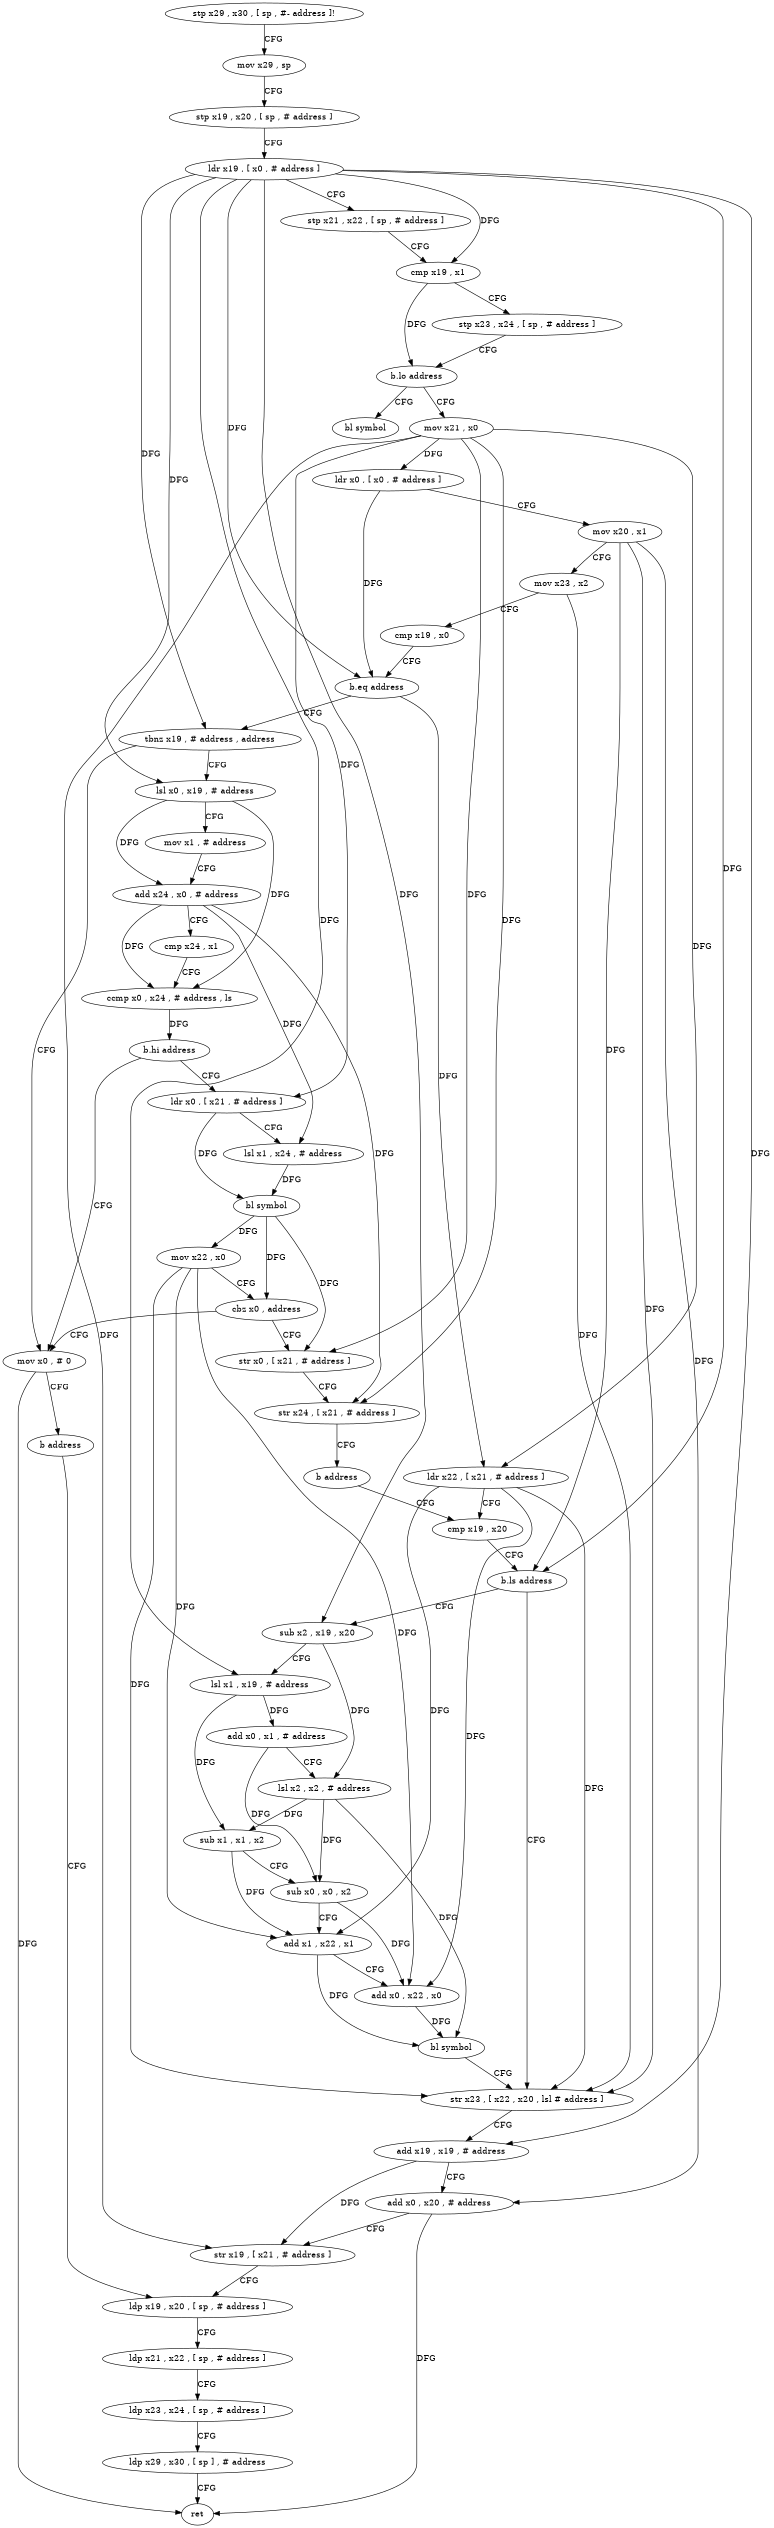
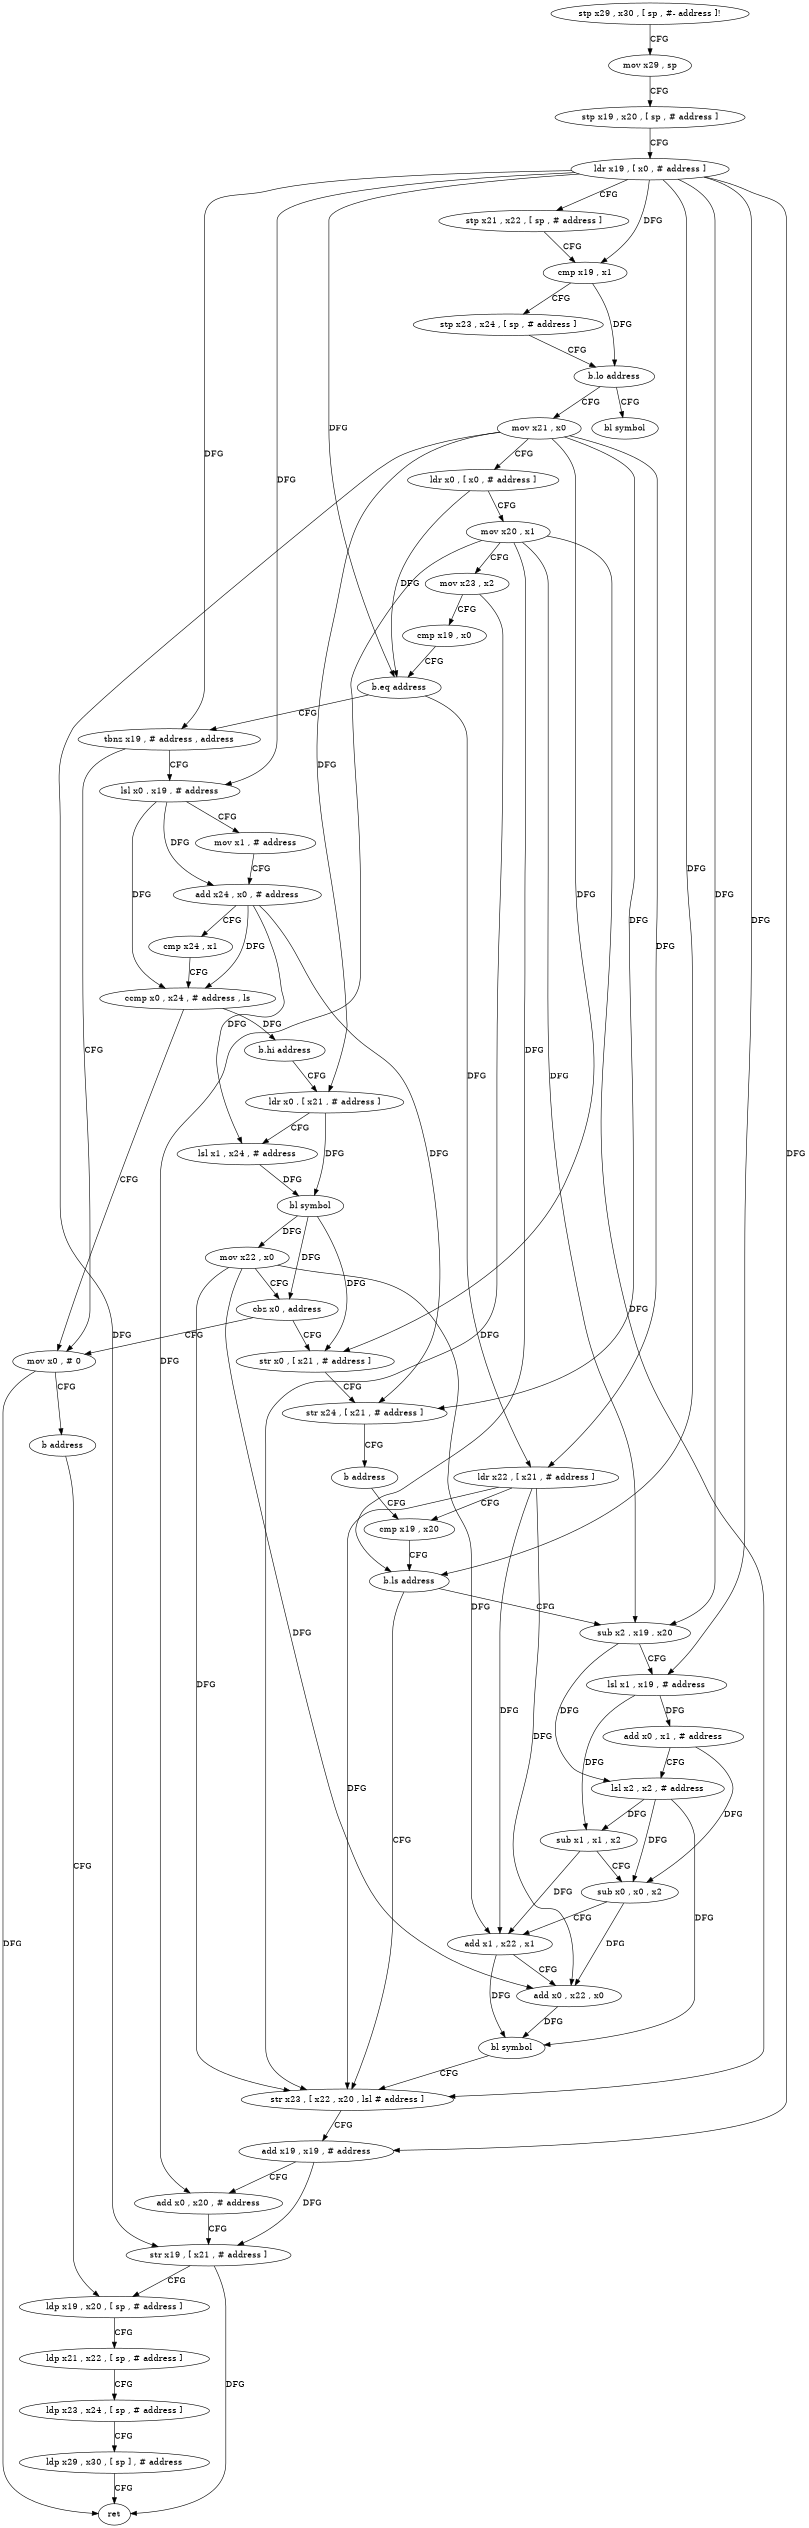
(434, 454) -> (524, 454)
none -> (550, 1080)
(94, 1193) -> (119, 1176)
(417, 2443) -> (226, 2420)
